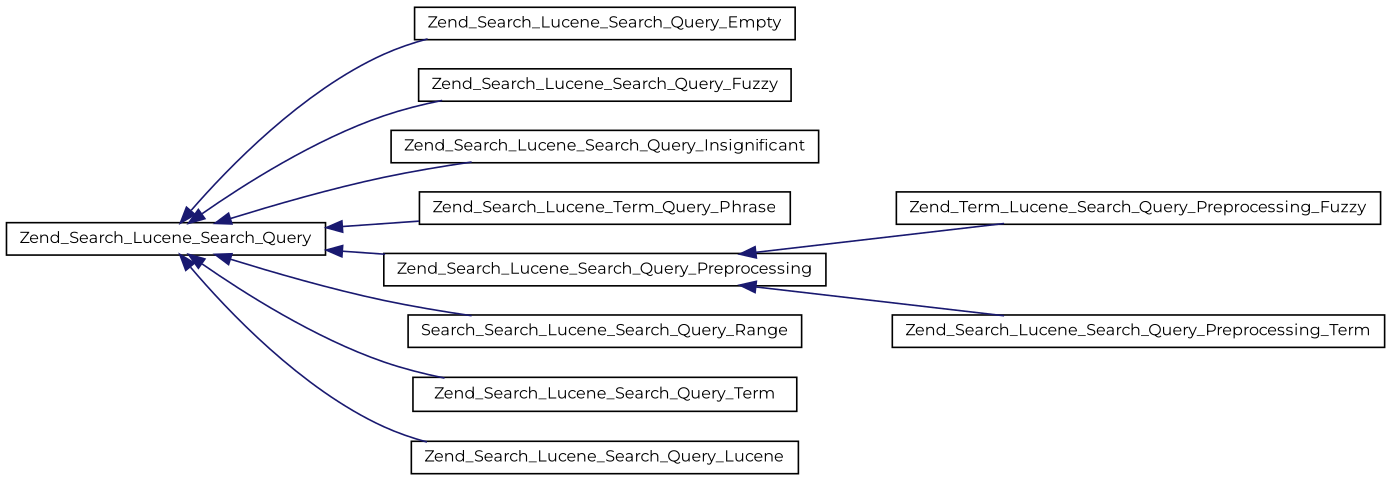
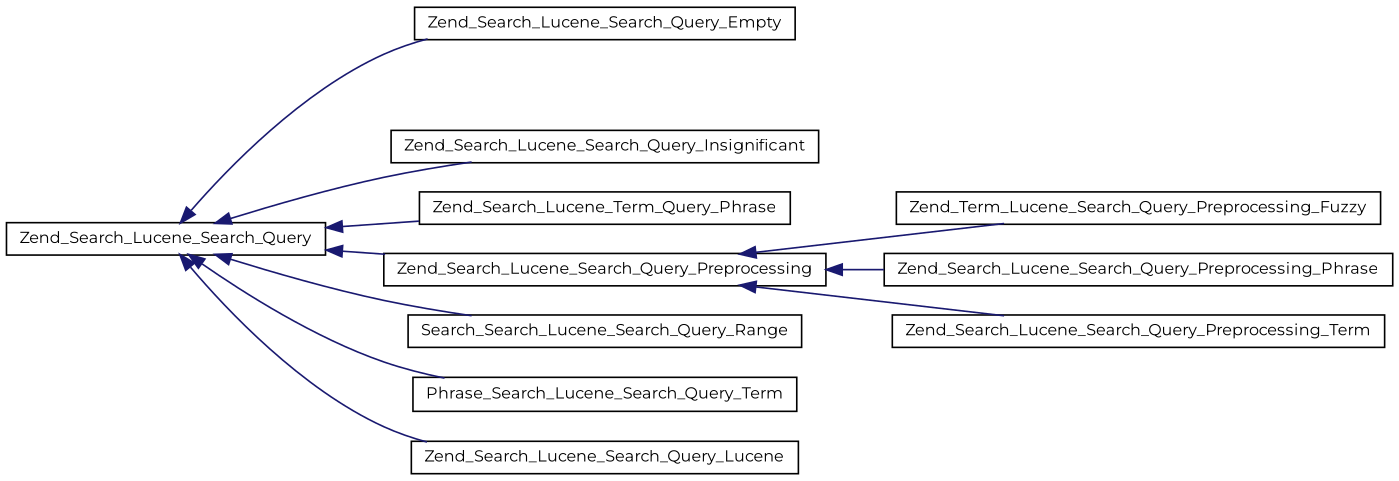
(605, 85) -> none
none -> (1138, 270)
(605, 394) -> (605, 394)
